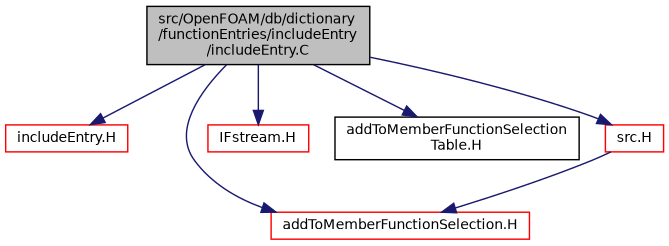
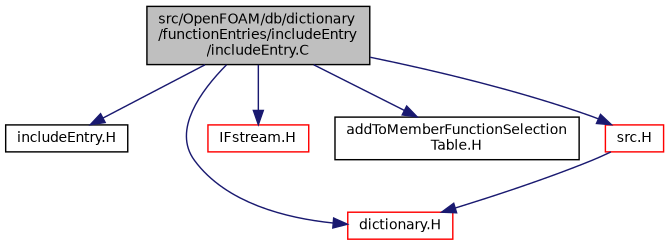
(67, 138) -> (67, 138)
(400, 226) -> (400, 226)
